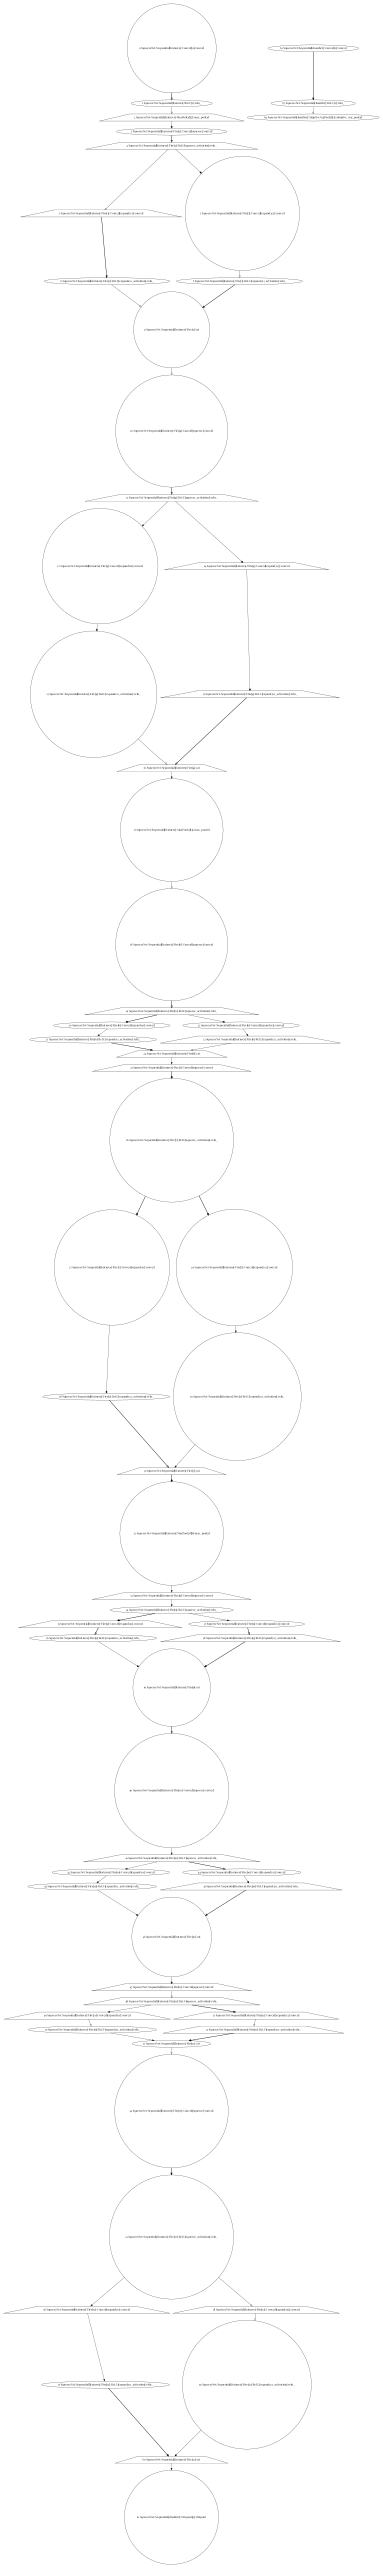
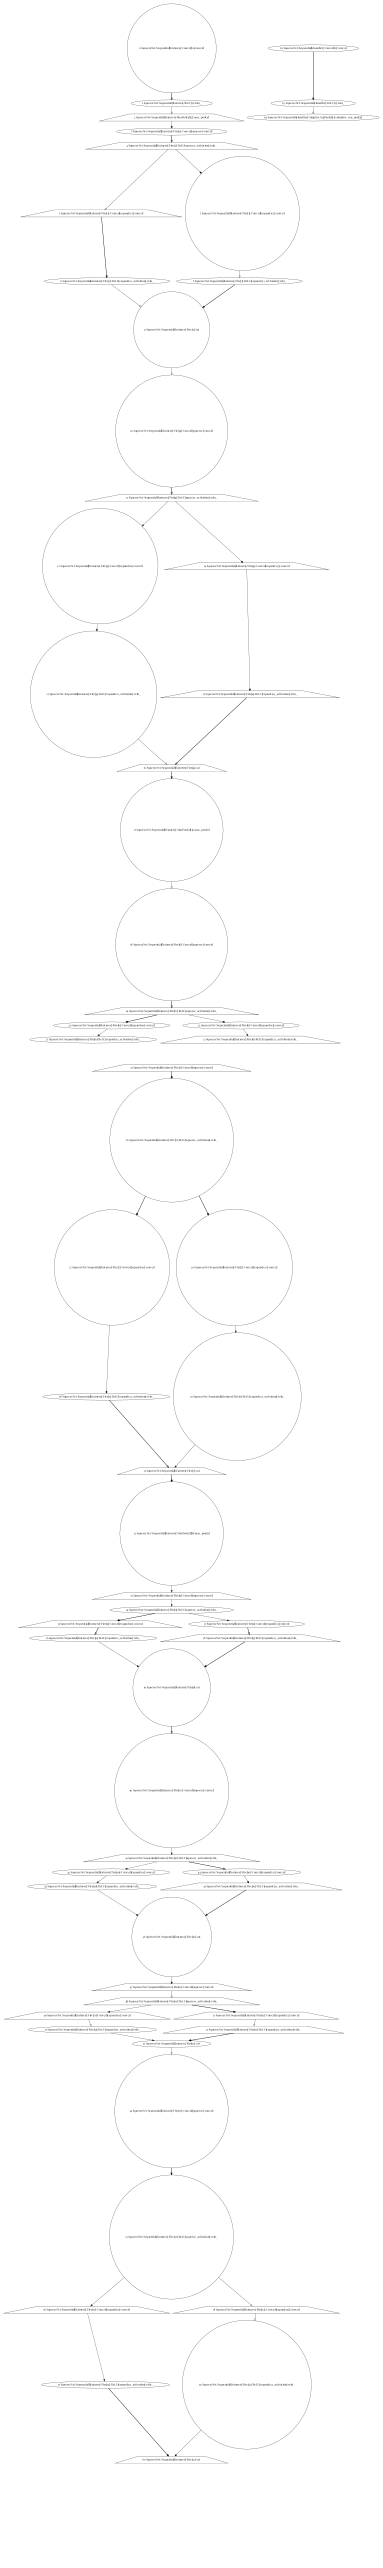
(172, 774) -> (172, 774)
(172, 1054) -> none
(171, 2517) -> none
